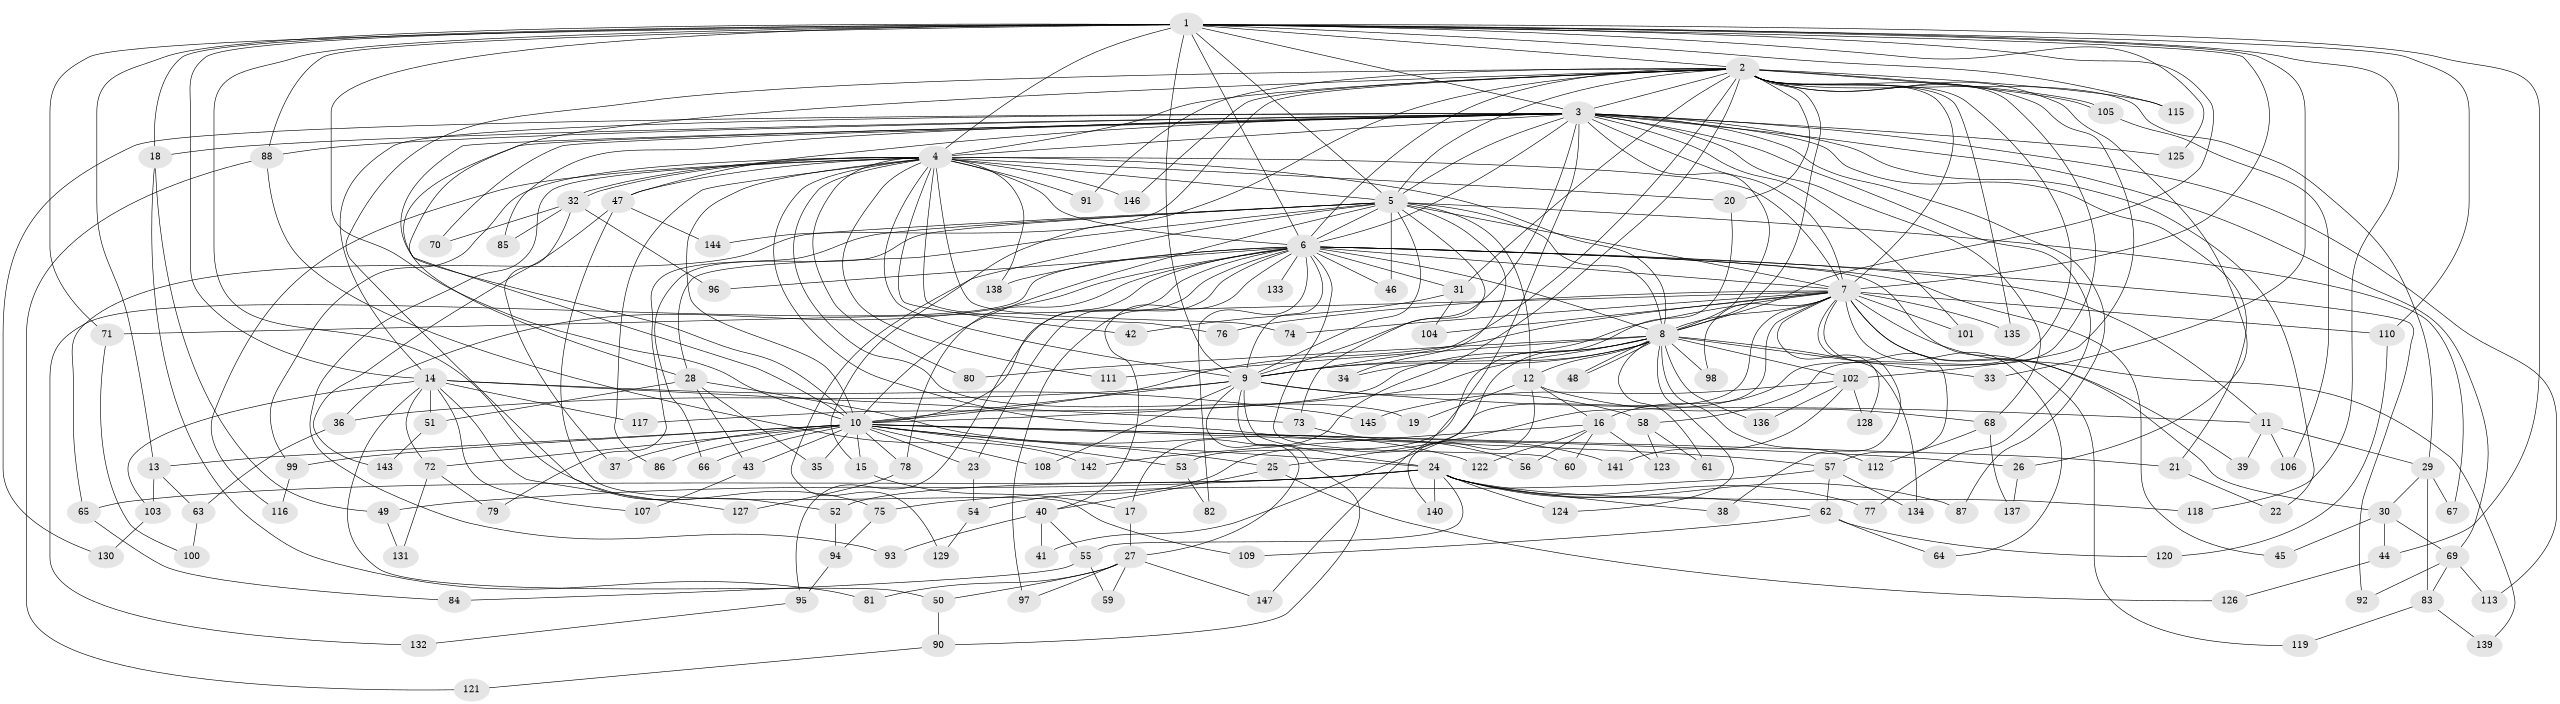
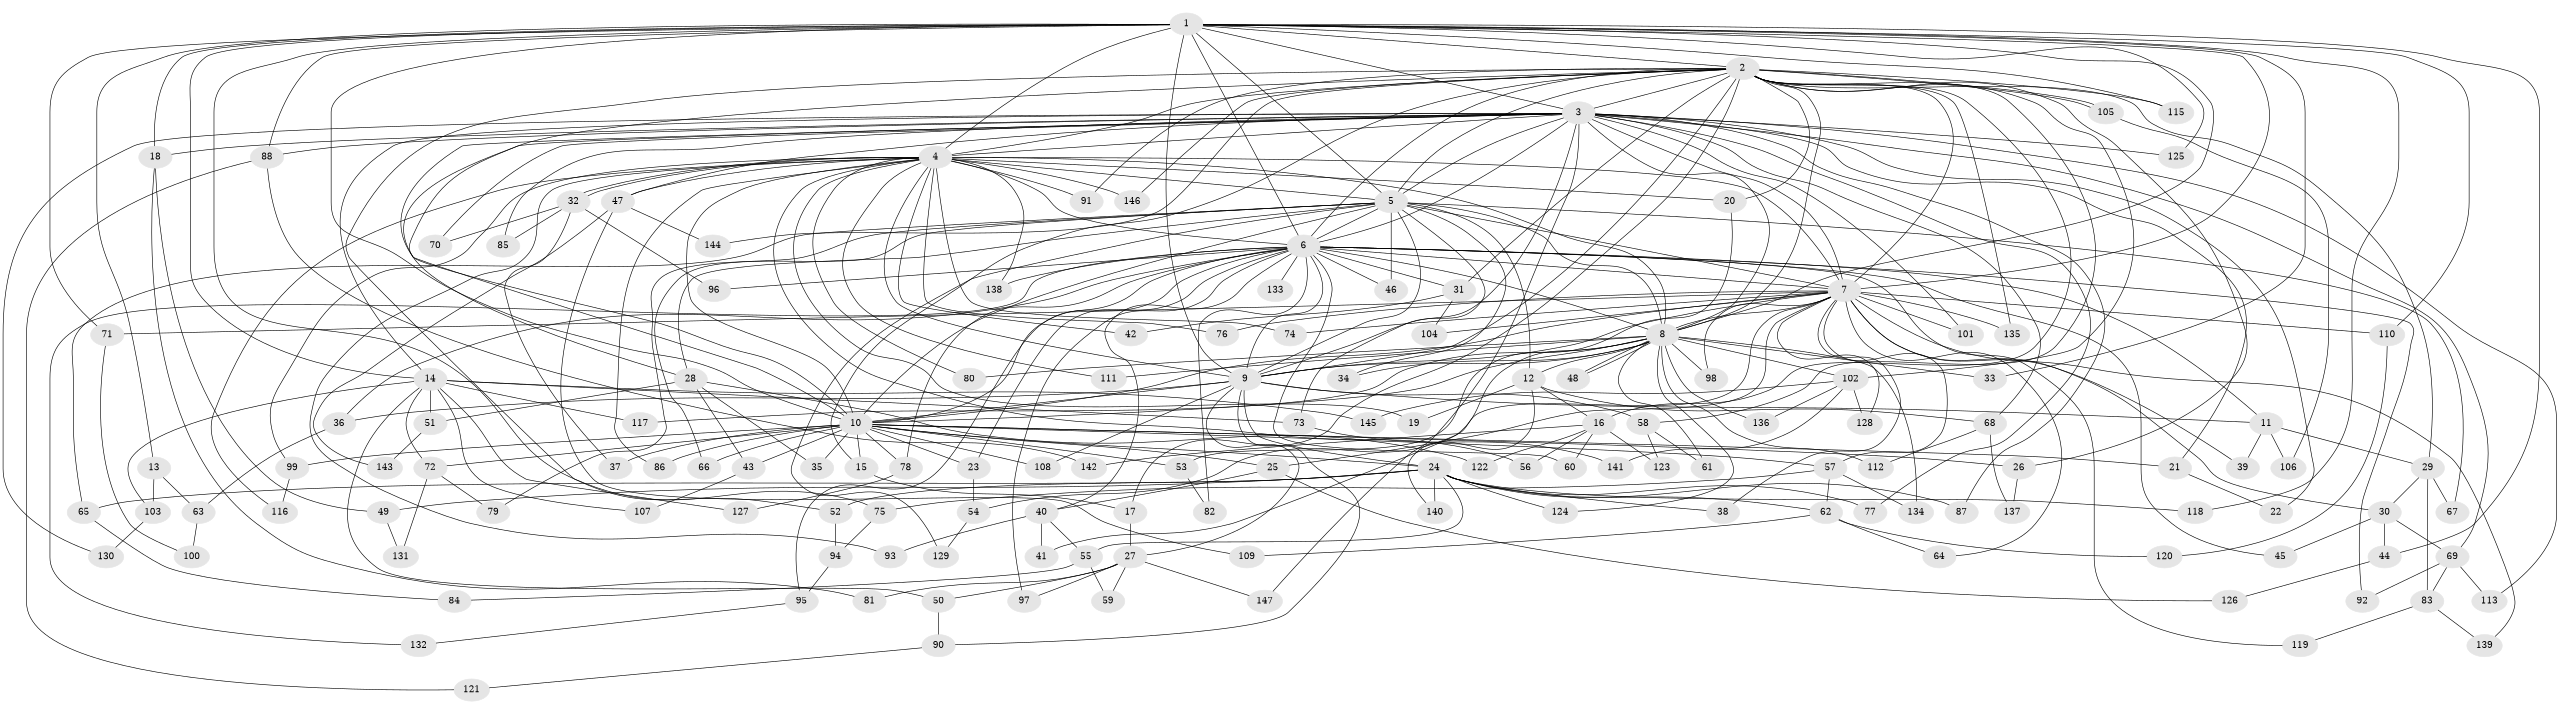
(388, 450) -> none
